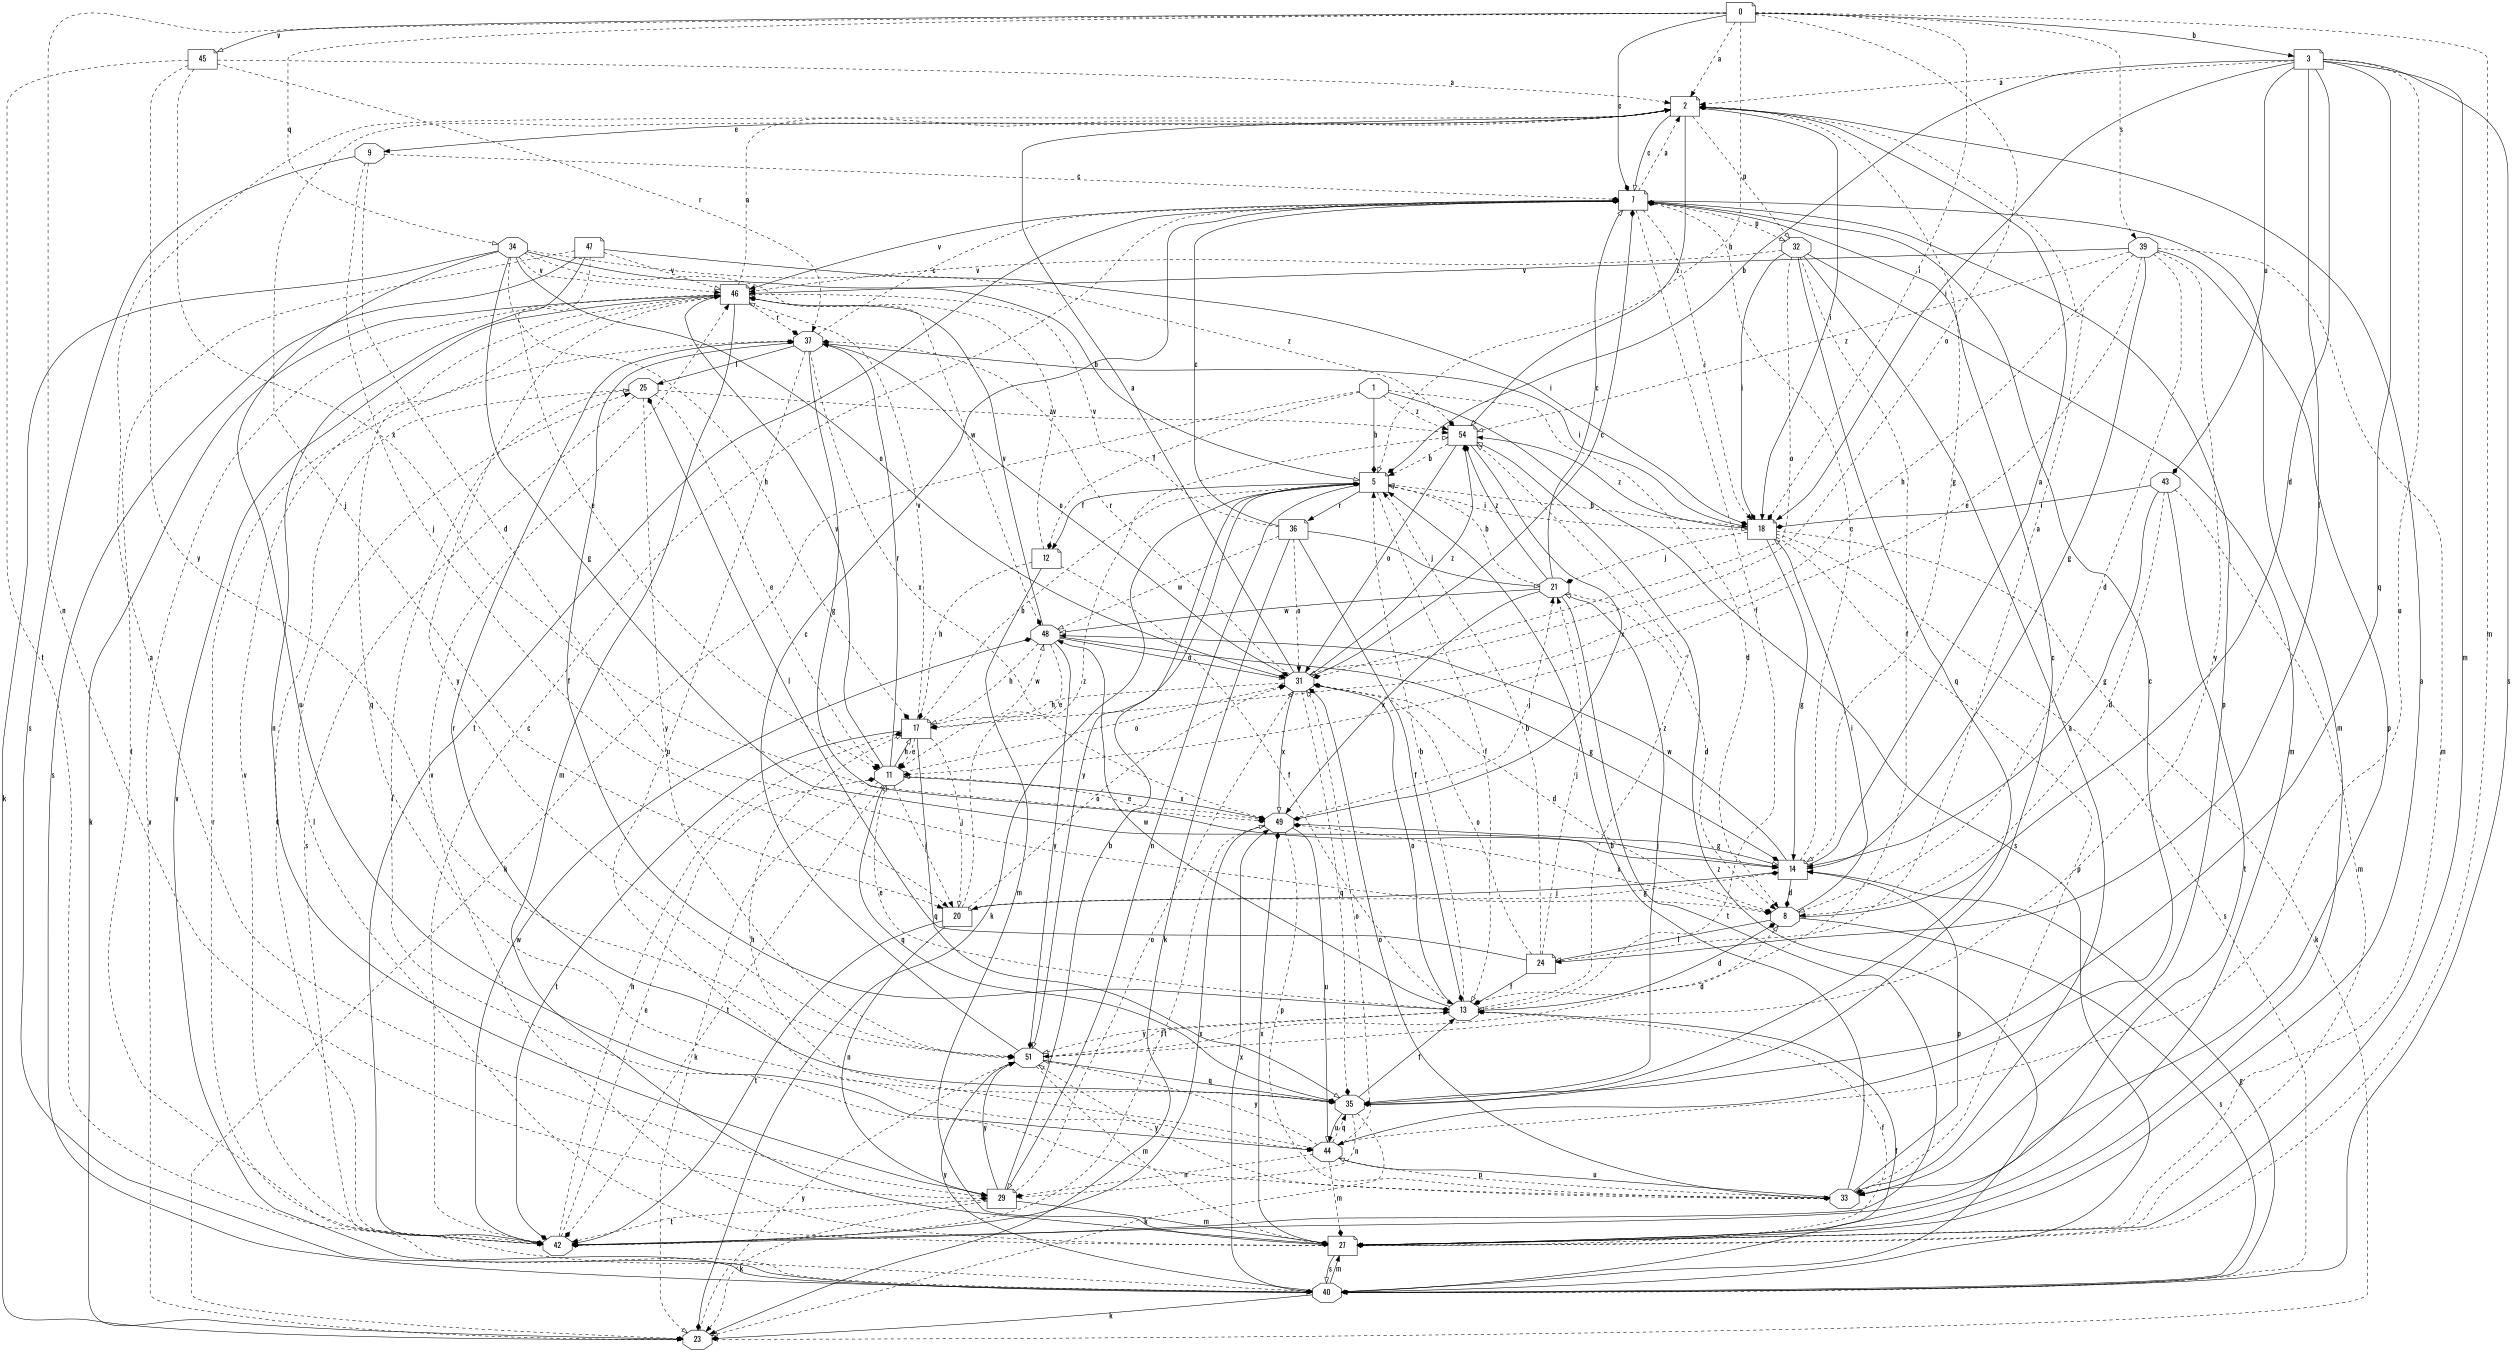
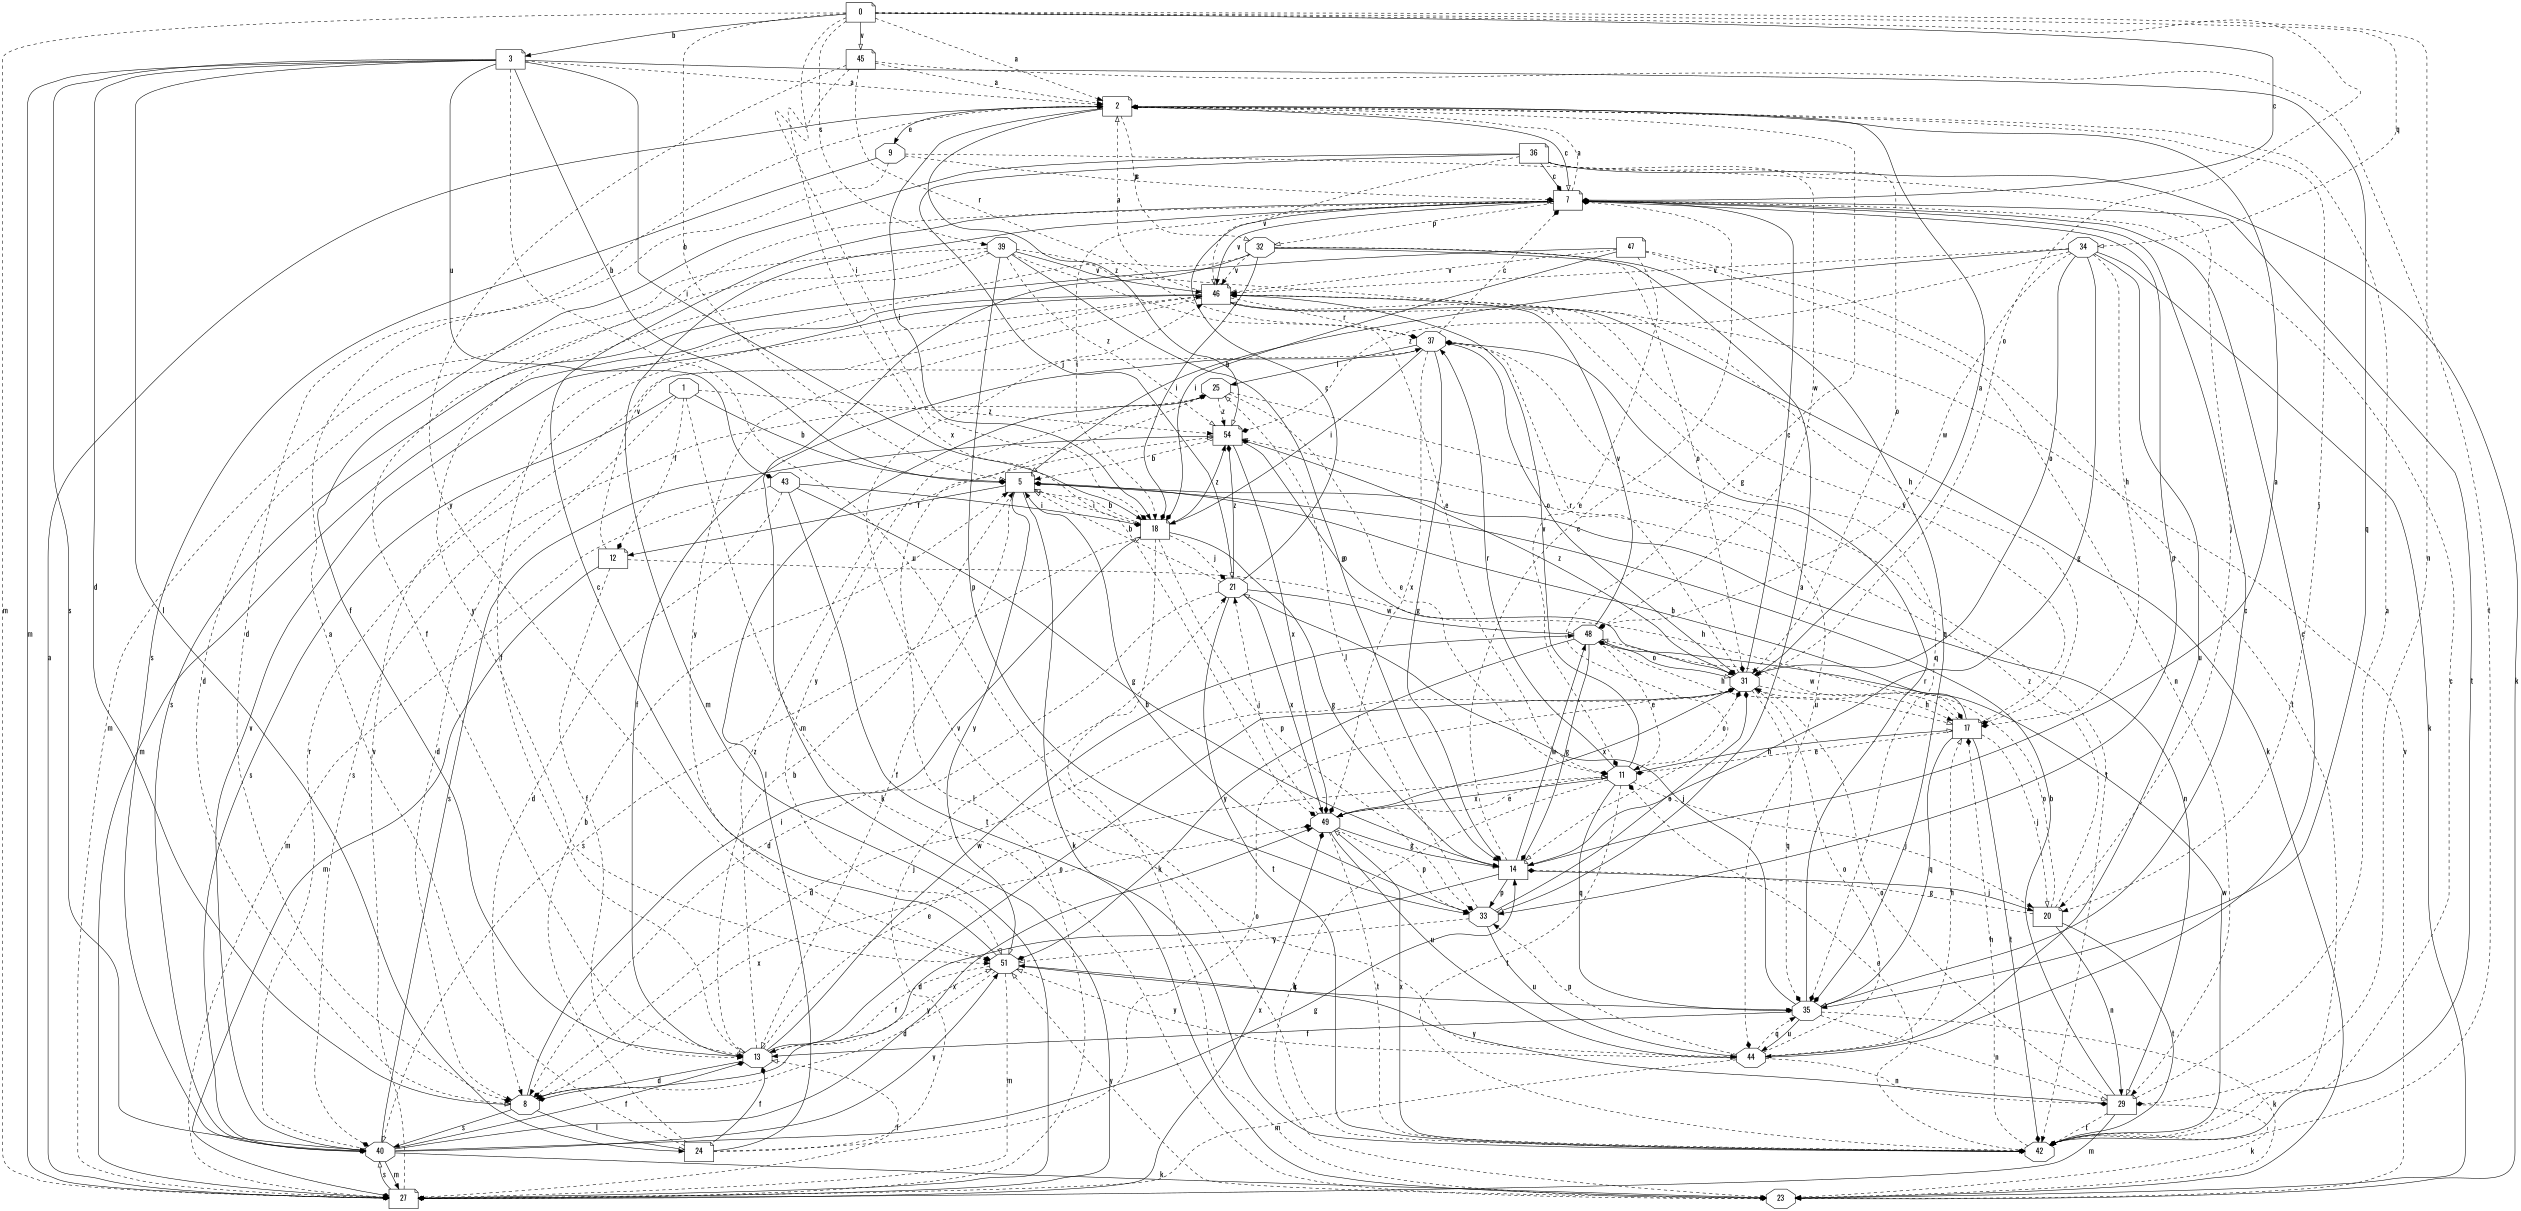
(1336, 505) -> none
(1106, 539) -> (1513, 576)
(1719, 870) -> (450, 799)
(292, 871) -> (2104, 563)
(1957, 1009) -> (1500, 891)
